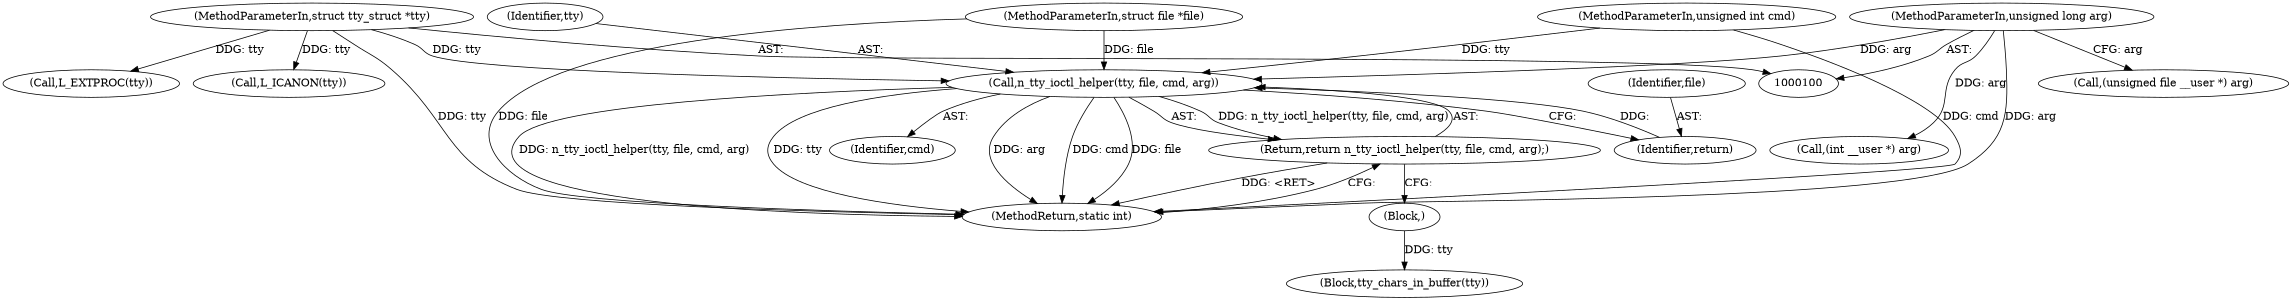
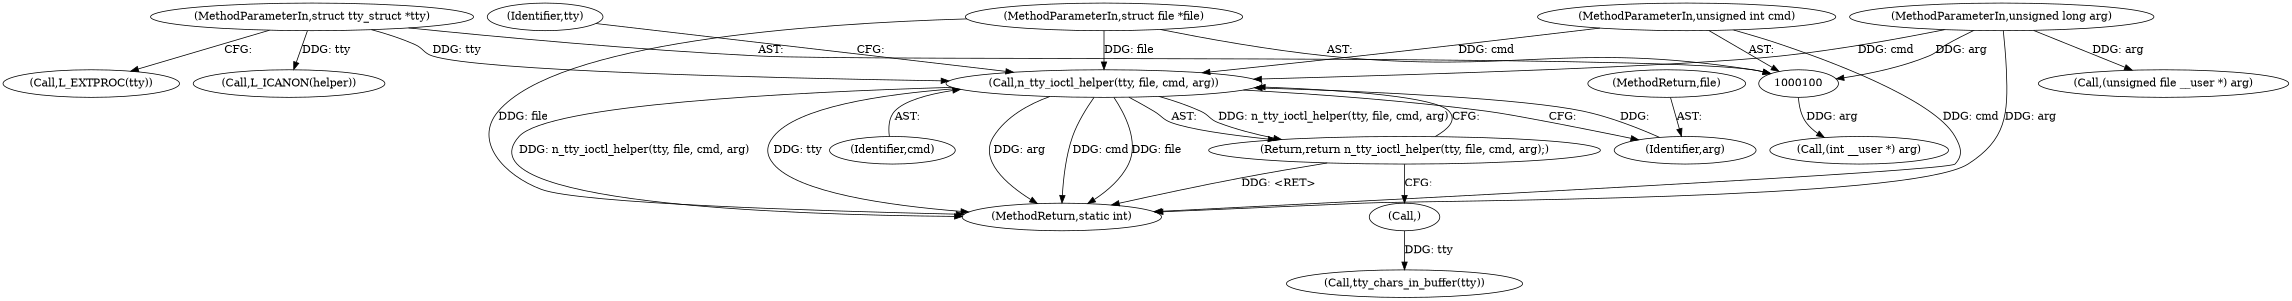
none -> (1741, 49)
(240, 50) -> (240, 50)
(872, 50) -> (872, 50)
(1486, 50) -> (1486, 50)
(1886, 50) -> (1886, 50)
(1961, 50) -> (1961, 50)
(2118, 50) -> (2118, 50)
none -> (1597, 58)
(1949, 80) -> (1803, 118)
(289, 84) -> (289, 84)
(1667, 84) -> (1667, 84)
(954, 107) -> (910, 102)
(1468, 117) -> (1468, 117)
(1685, 150) -> (1685, 150)
(544, 195) -> none
(1267, 200) -> none
(1405, 217) -> (1405, 217)
(1405, 284) -> (1405, 284)
